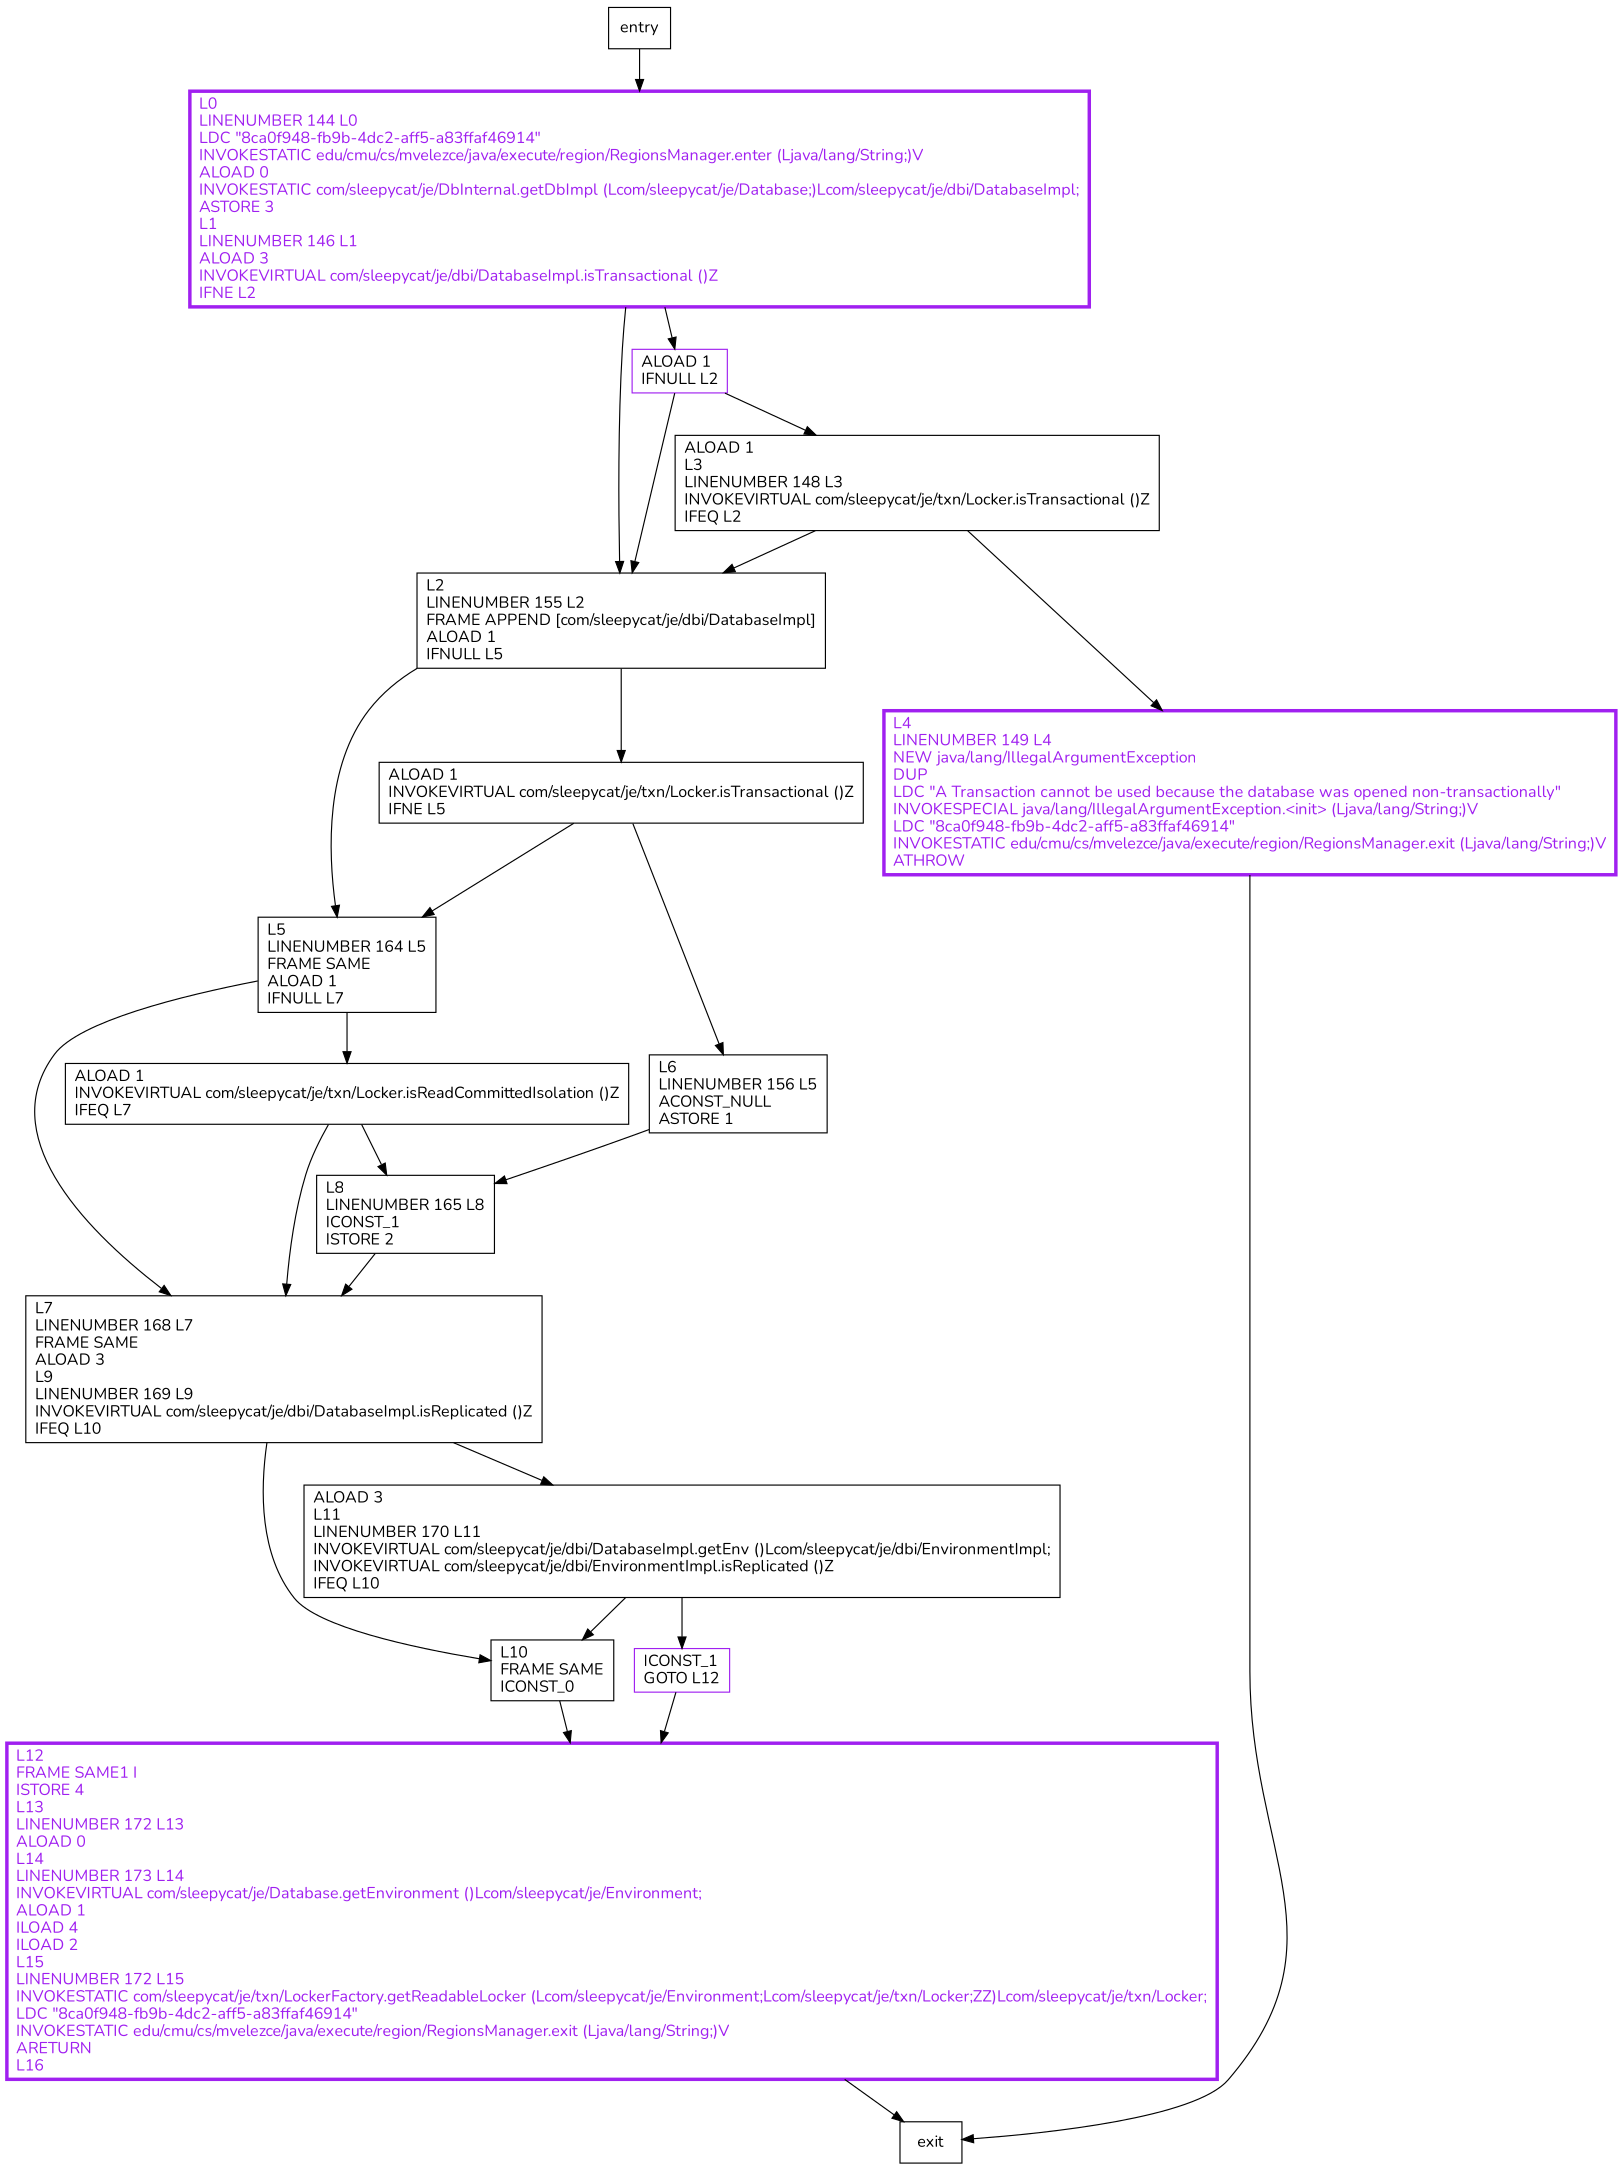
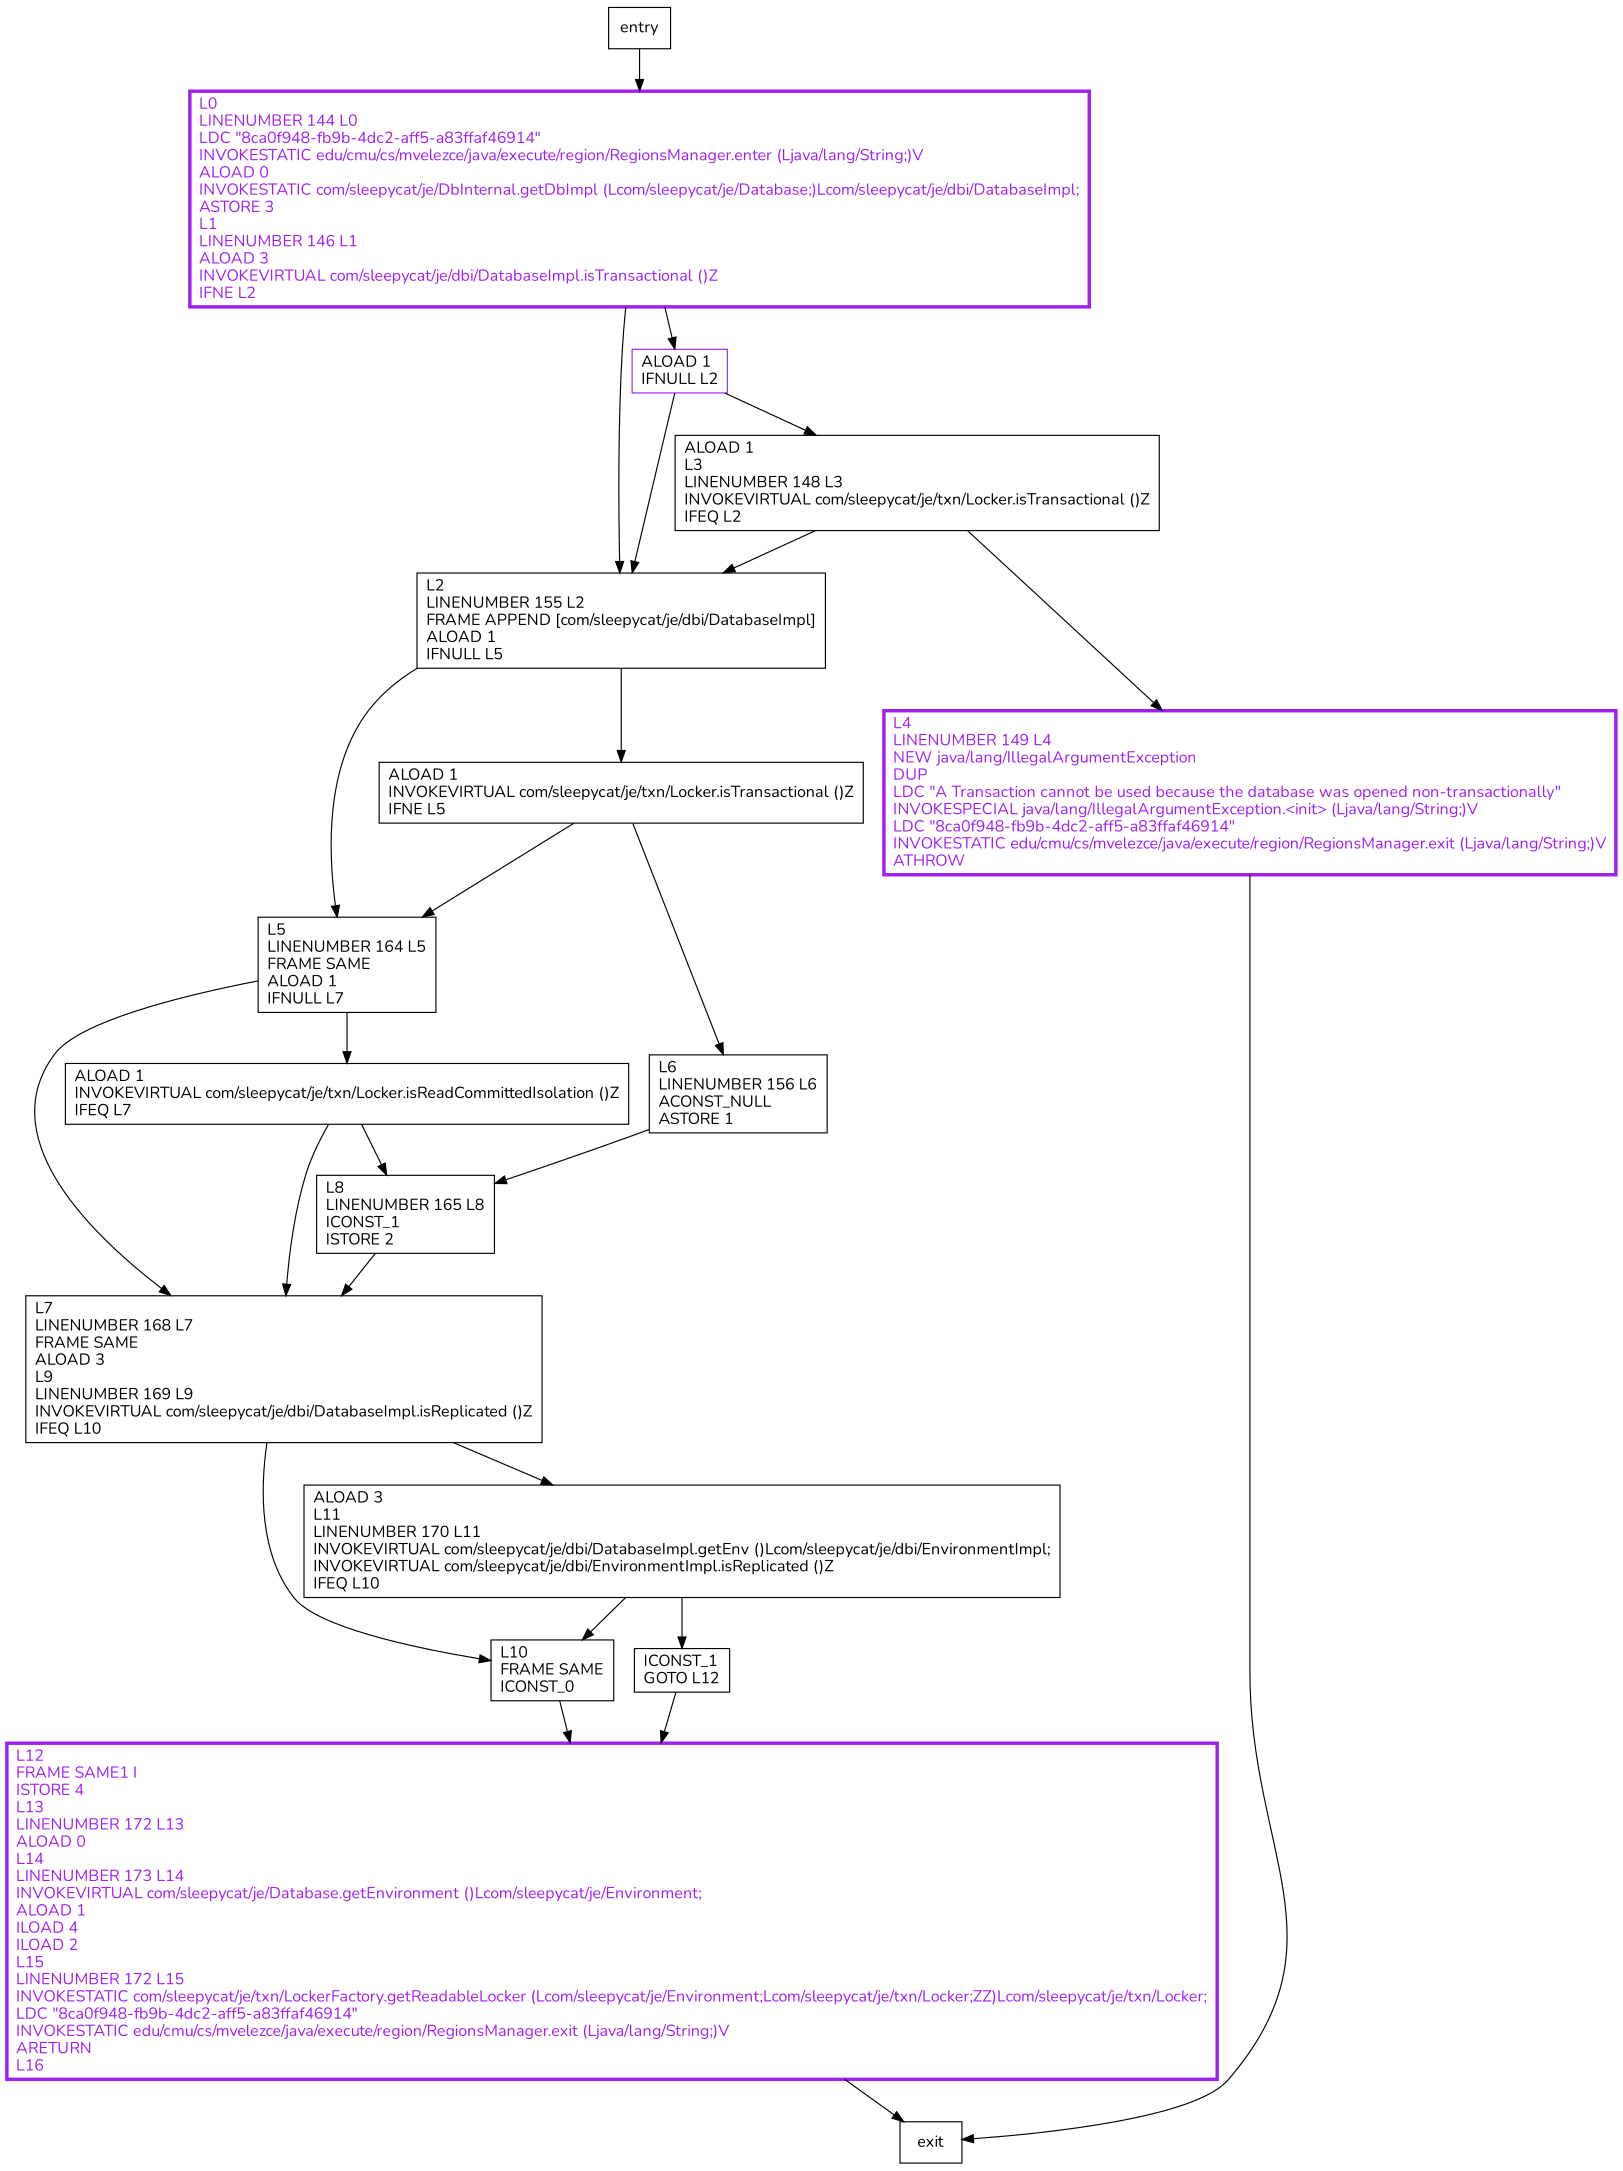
(738, 1094) -> (738, 1094)
(682, 1670) -> (682, 1670)
